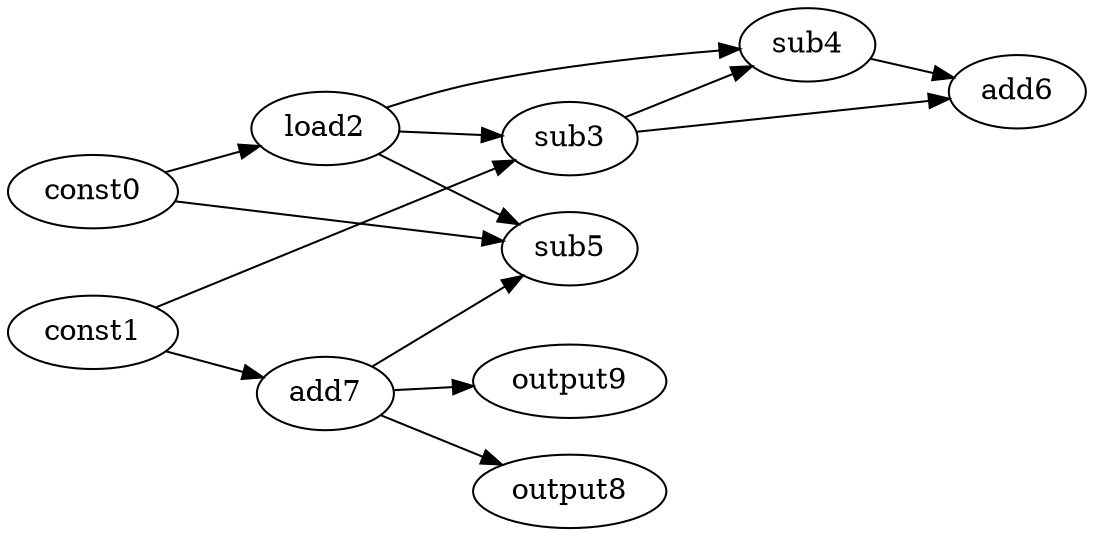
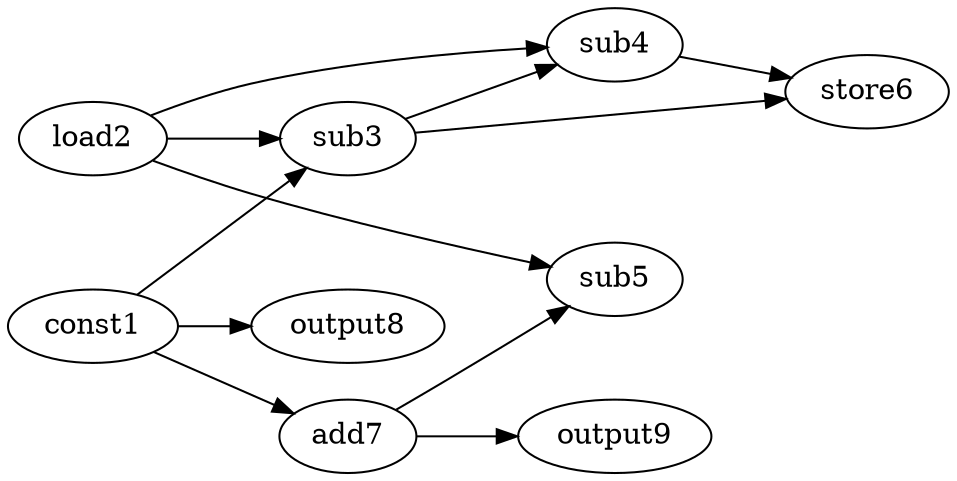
(1017, 92) -> (867, 92)
(93, 192) -> none
(432, 436) -> (204, 326)
